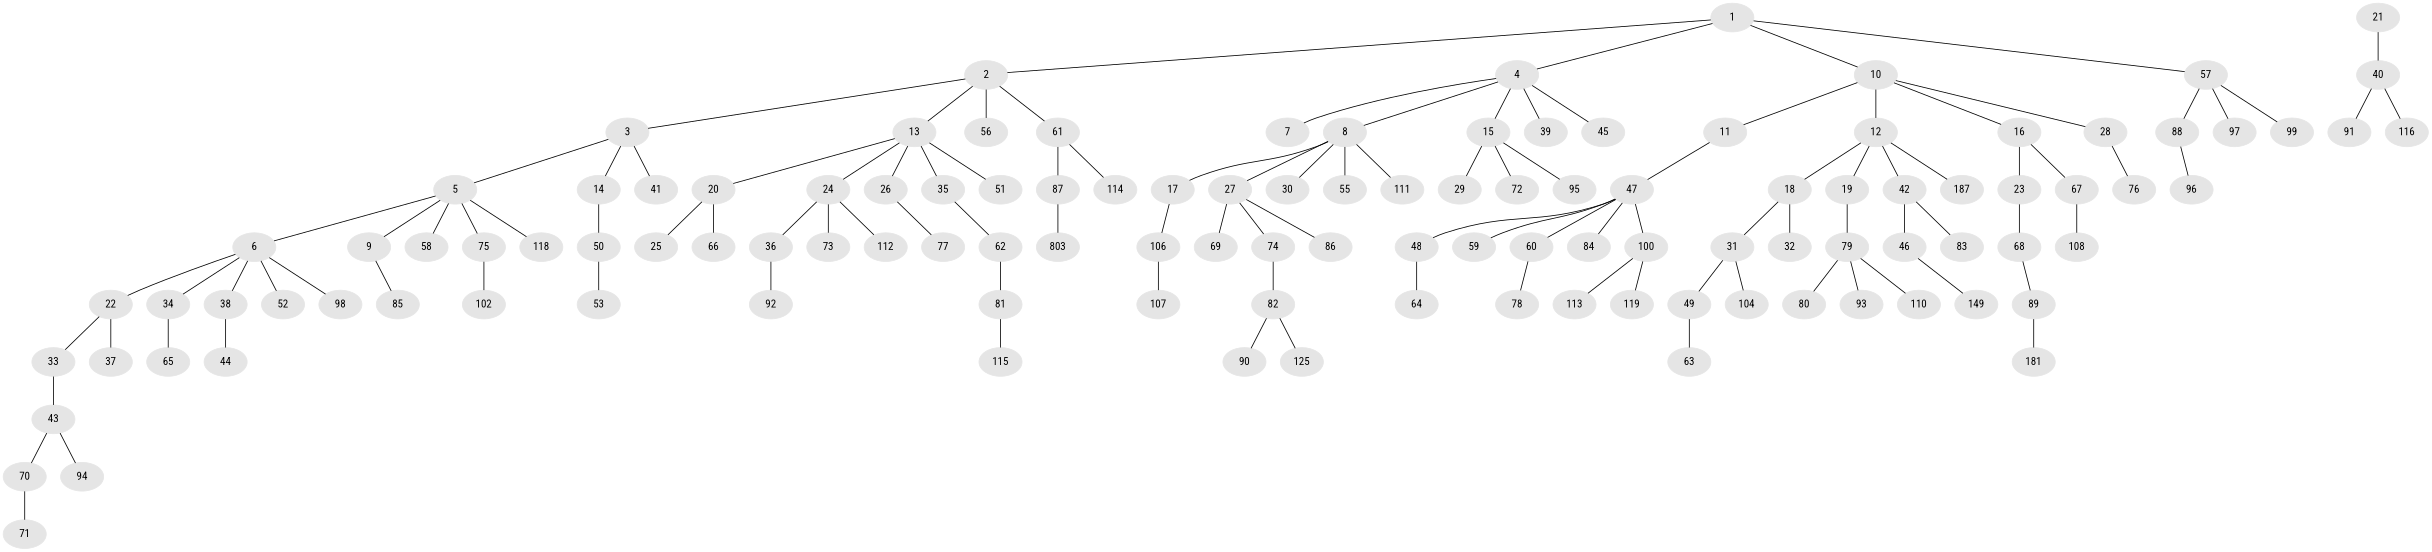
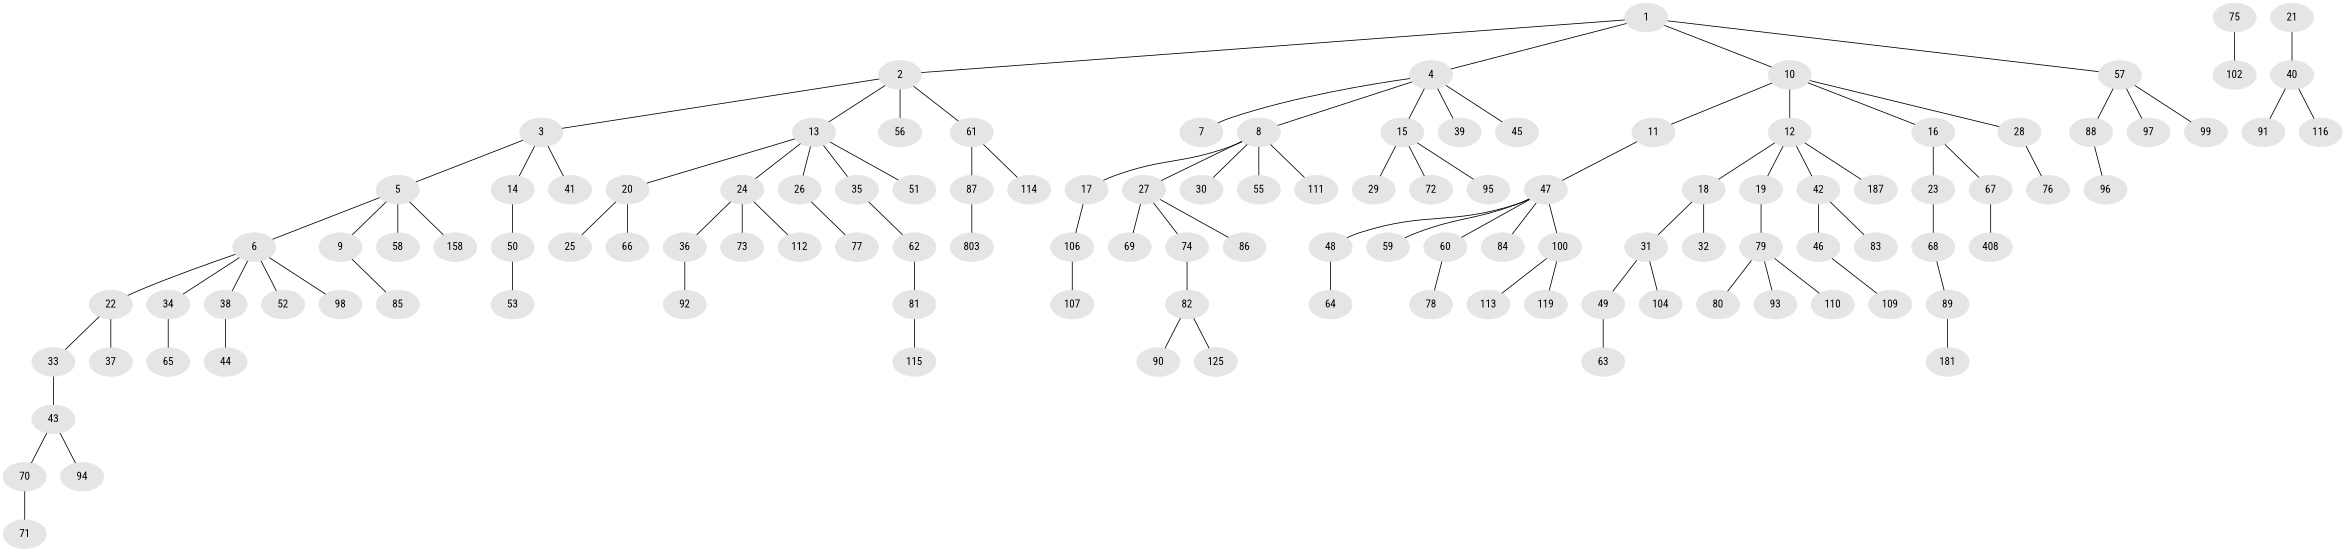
(470, 218) -> none
(541, 247) -> (455, 247)
(2077, 247) -> (1991, 247)
(1976, 305) -> (1890, 305)
